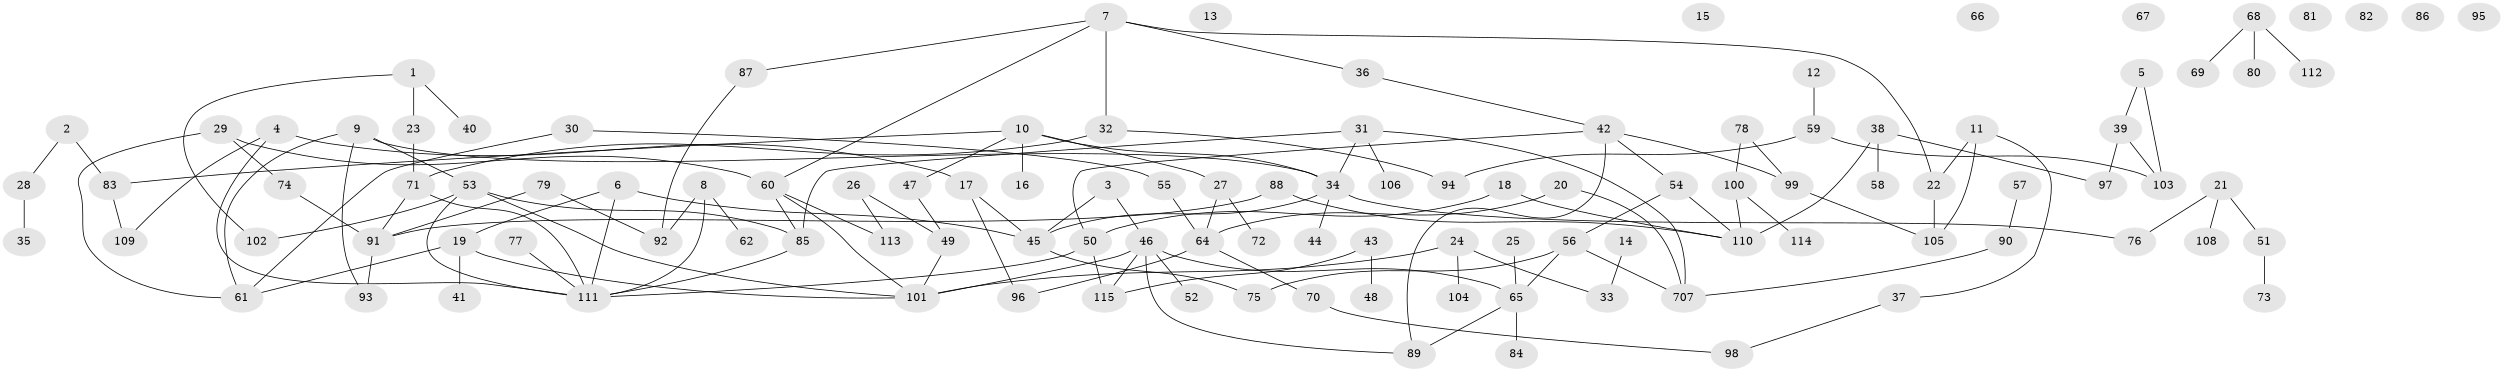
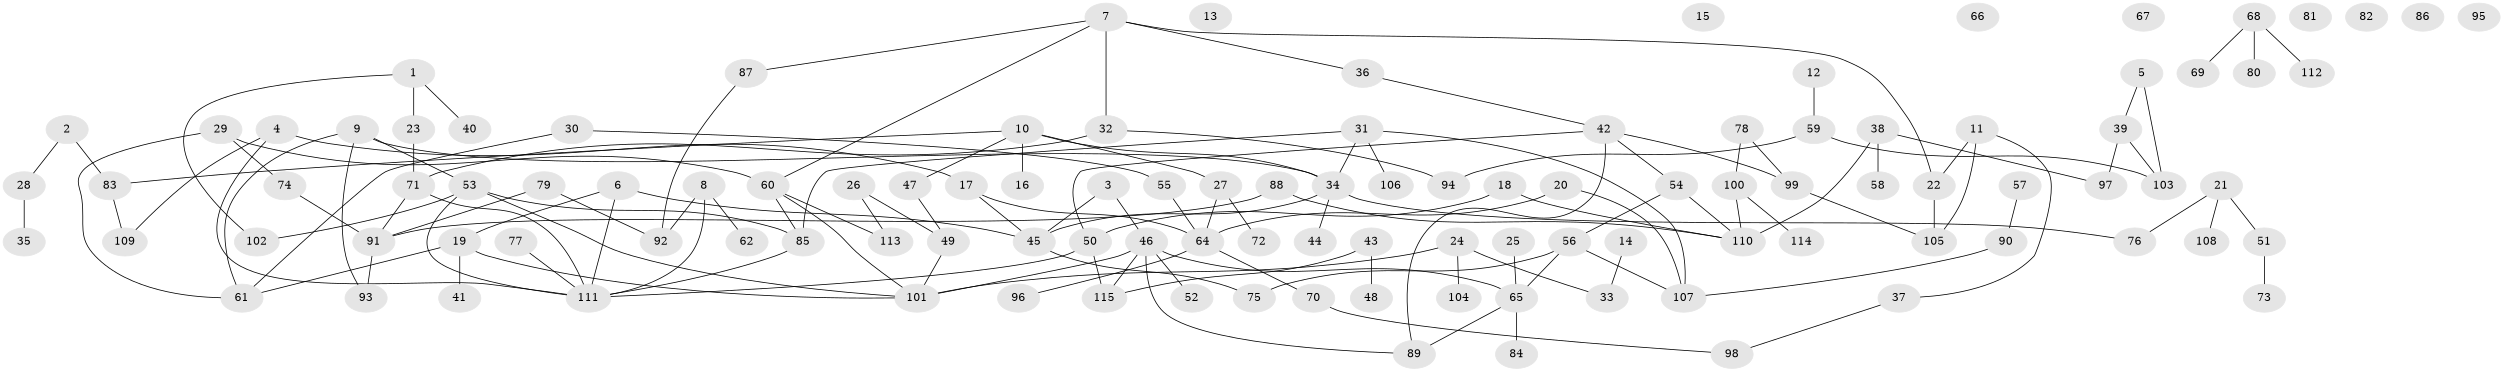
(992, 242) -> (1064, 213)
(1684, 298) -> (1684, 298)
